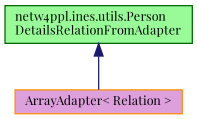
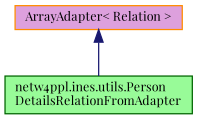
(99, 73) -> (99, 59)
